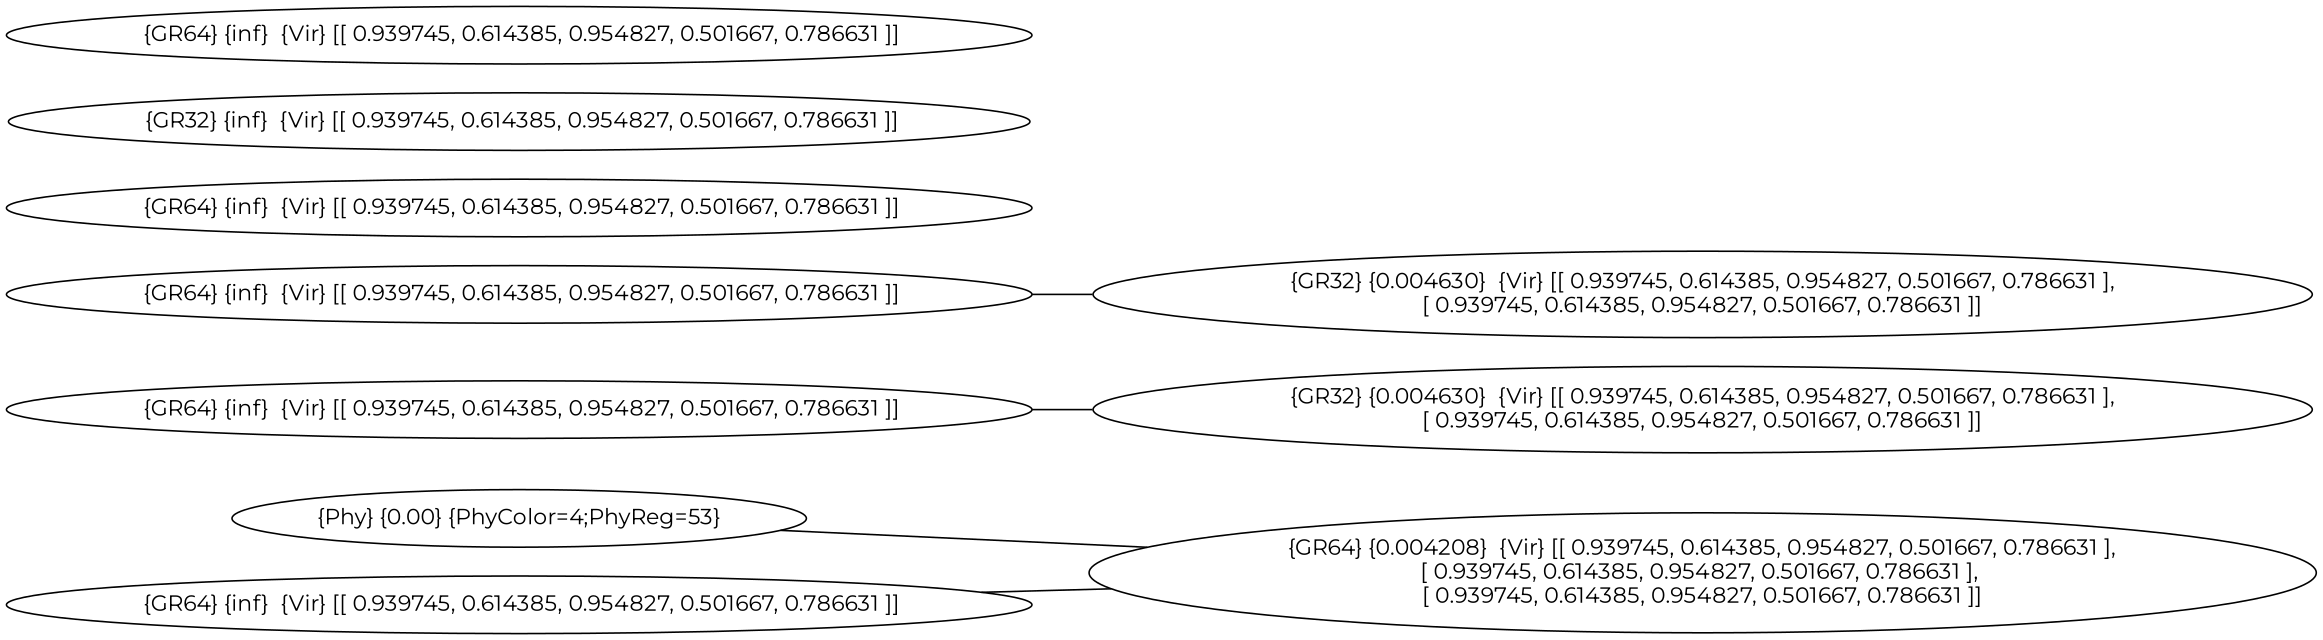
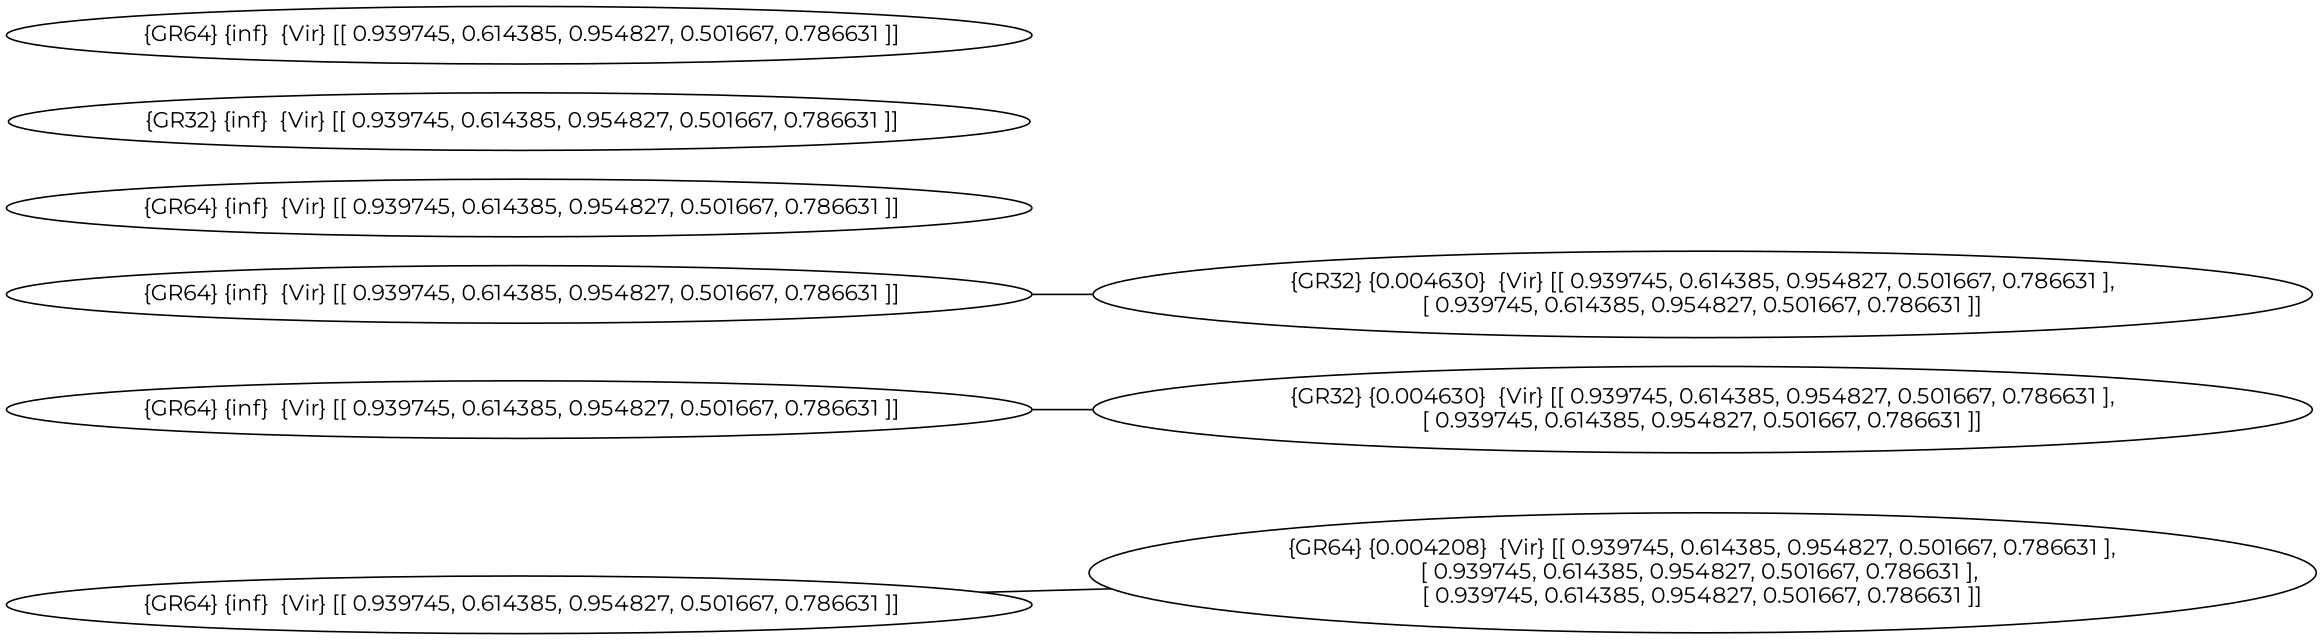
(519, 518) -> none
